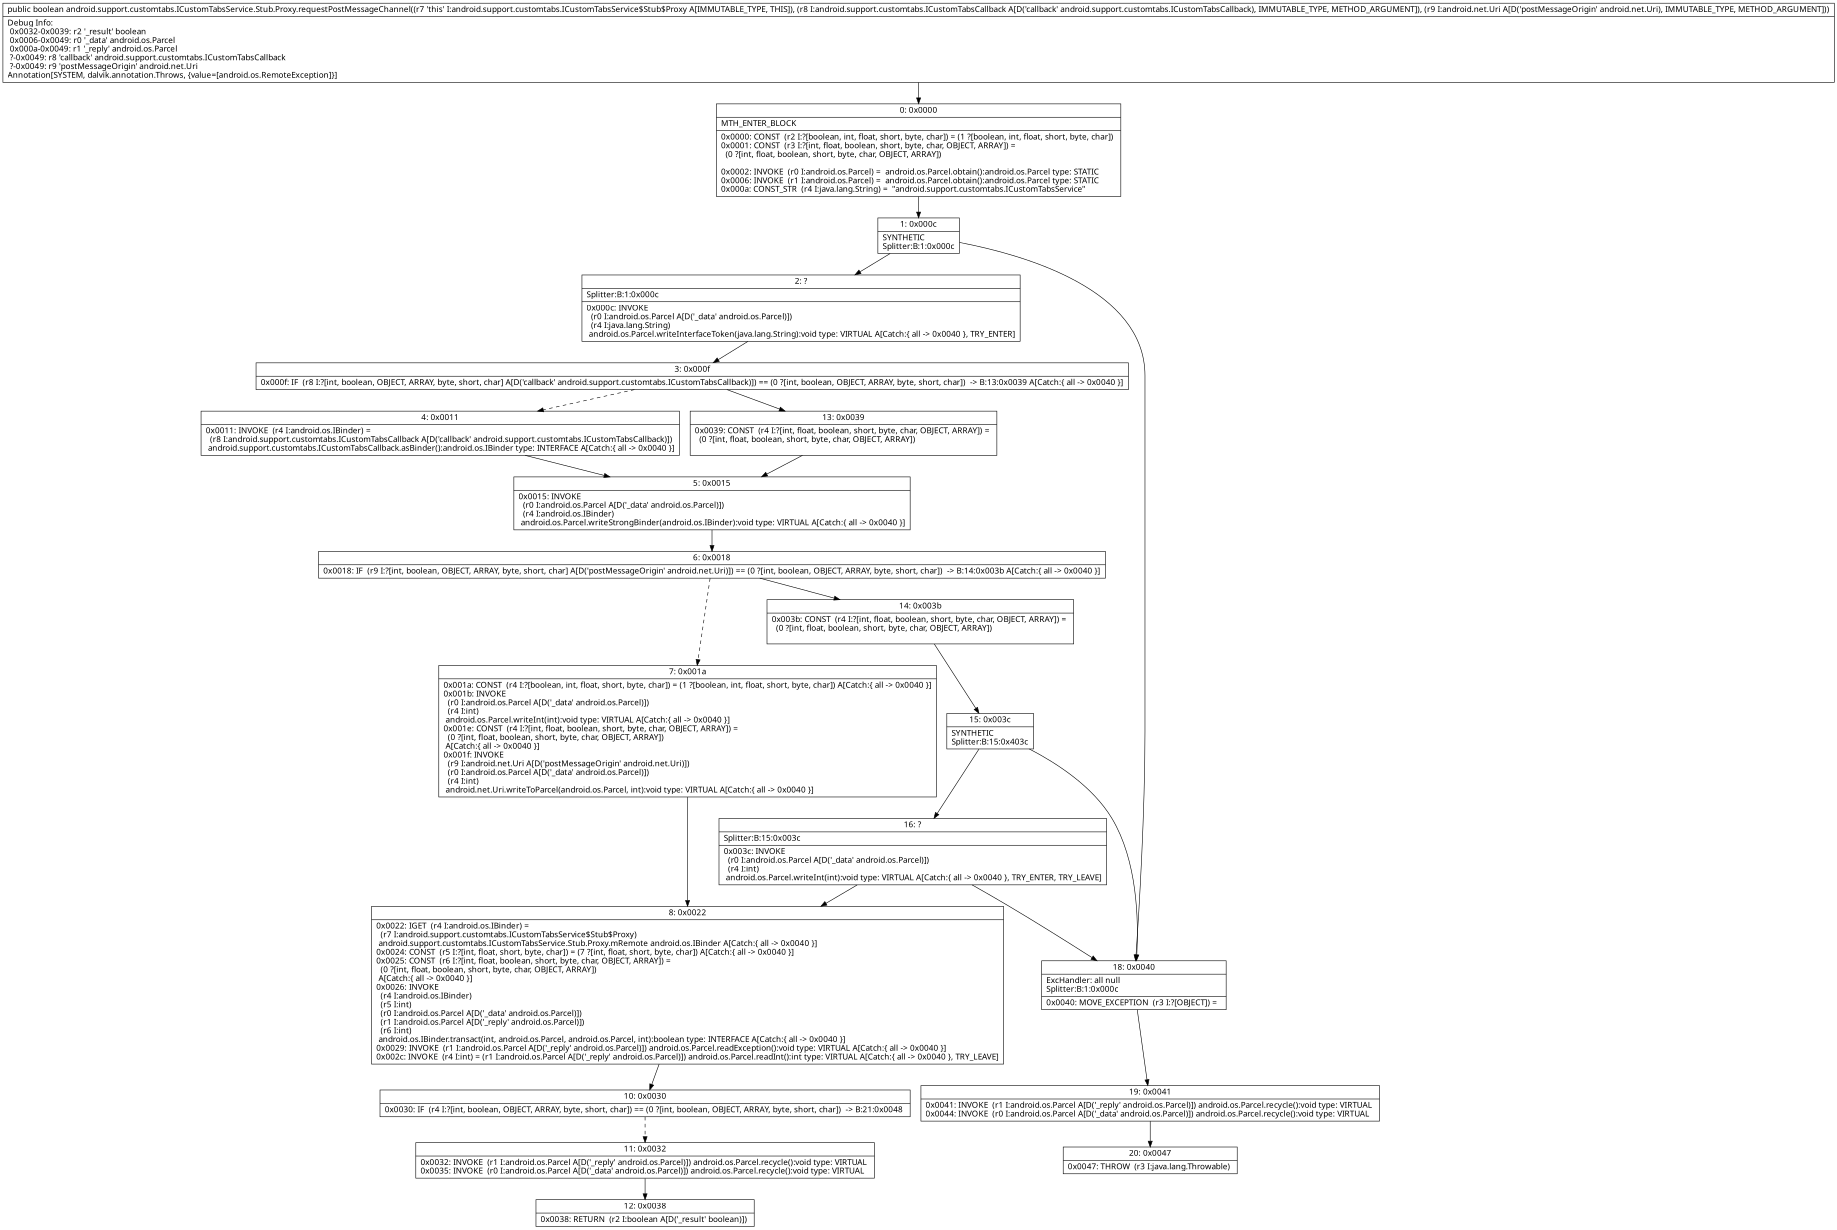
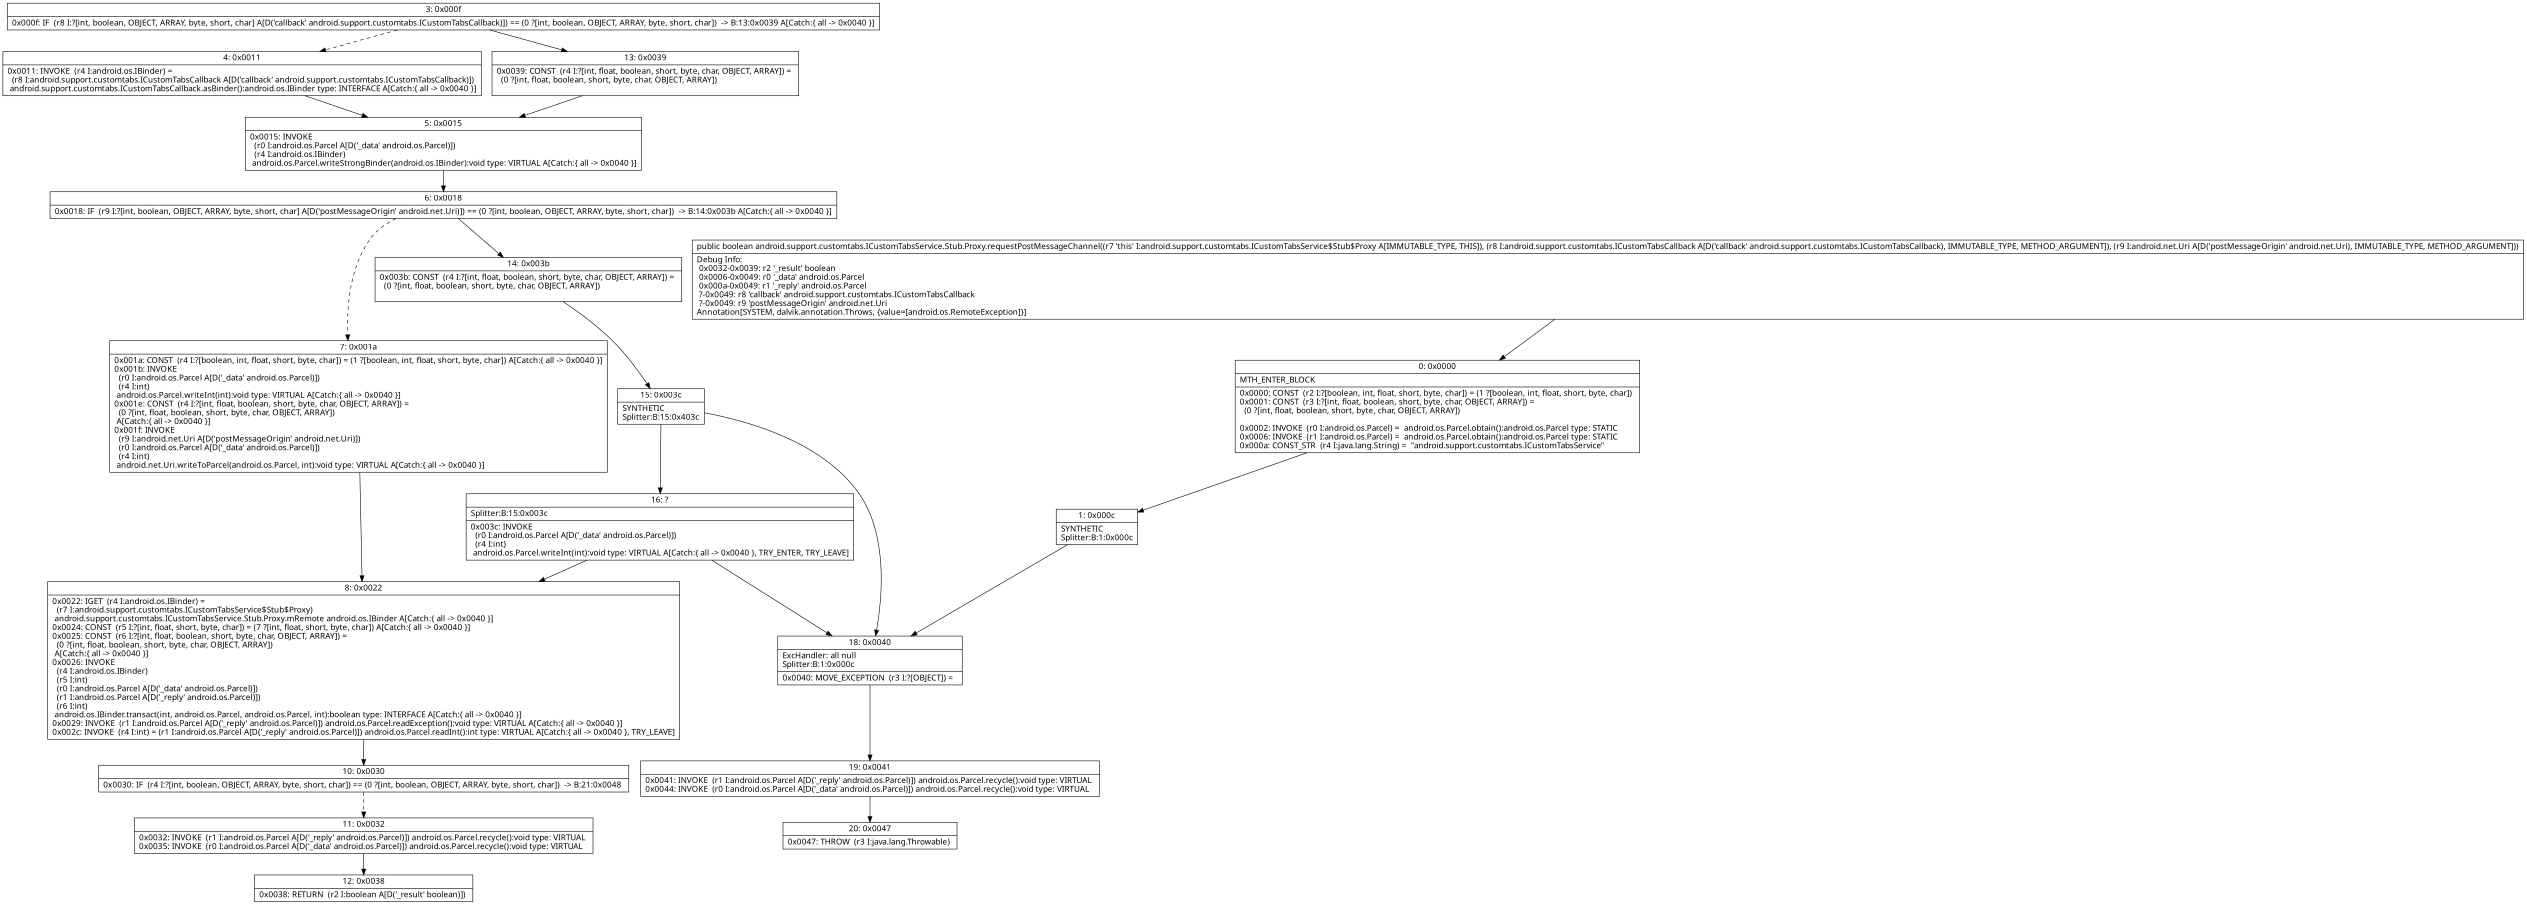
(801, 308) -> none
